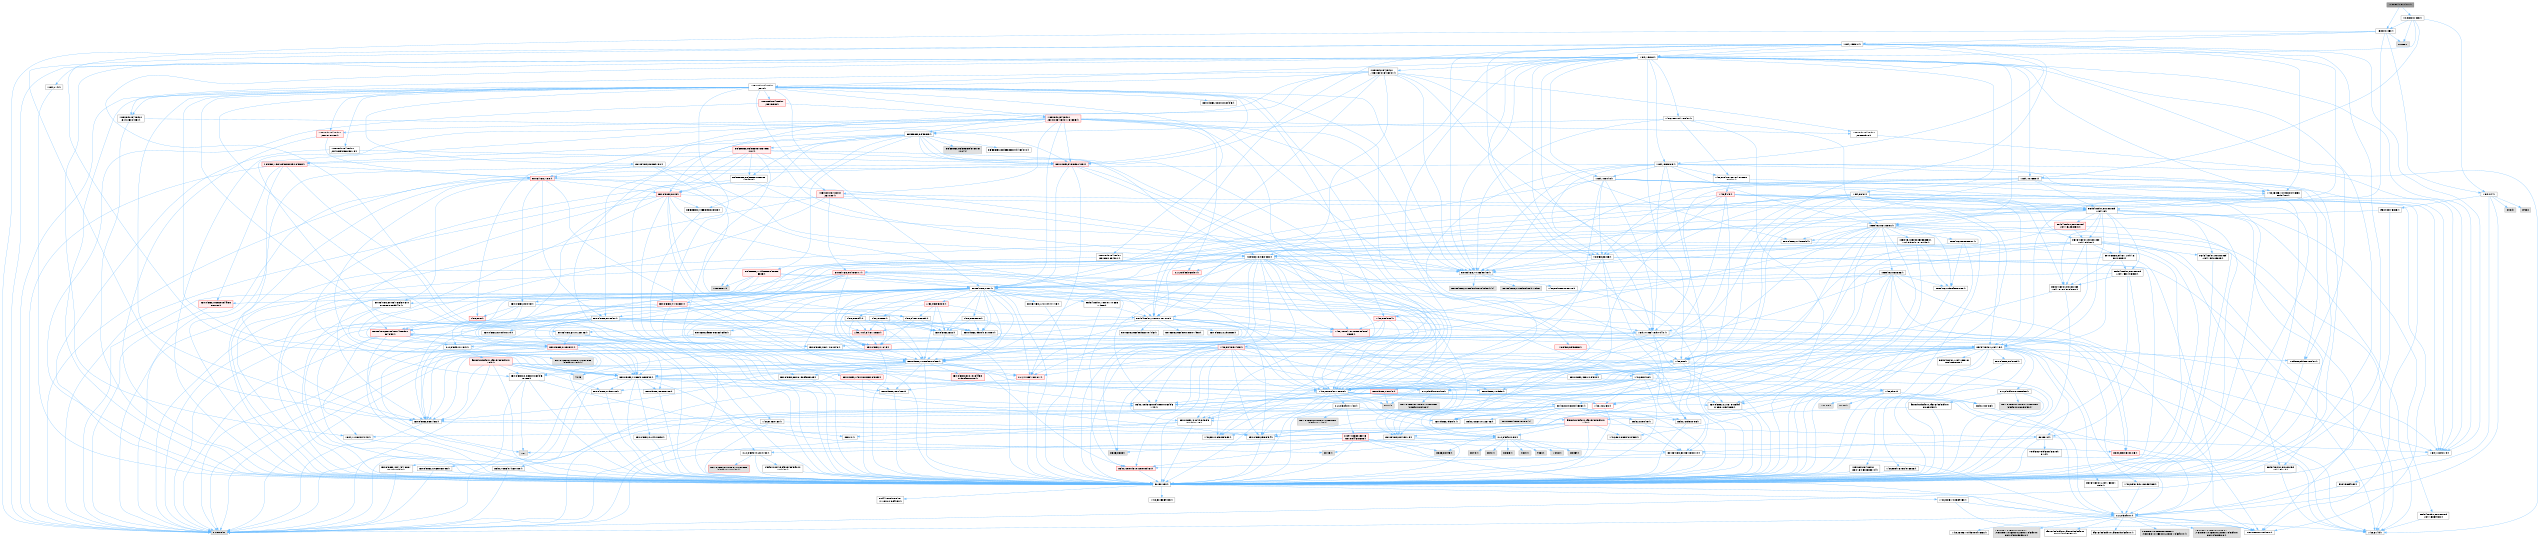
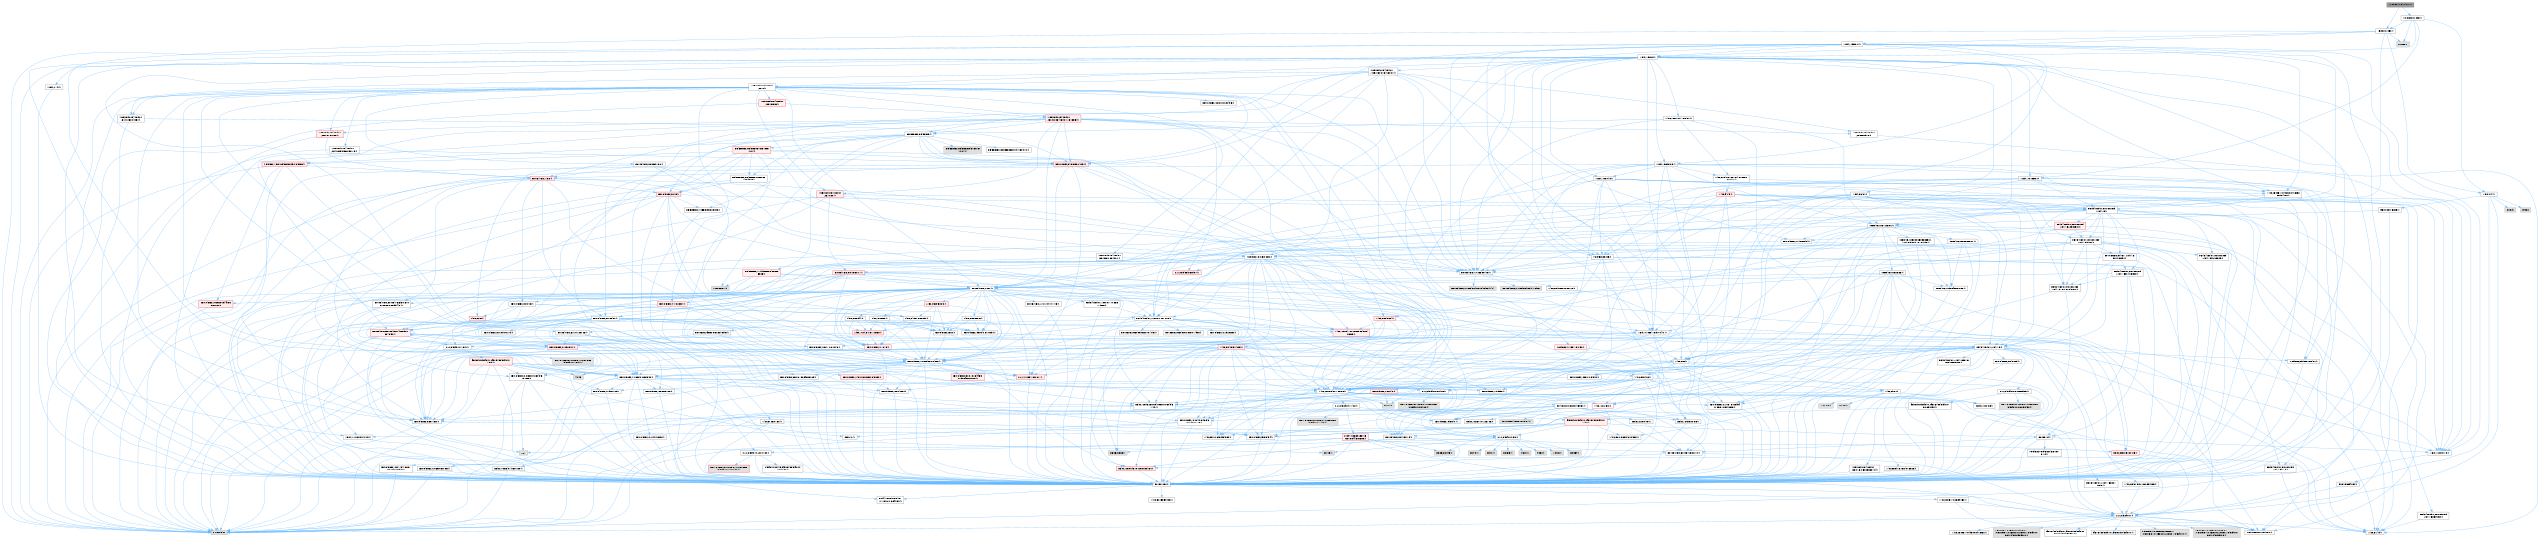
(1571, 347) -> (1571, 347)
none -> (814, 357)
(1315, 407) -> (676, 452)
